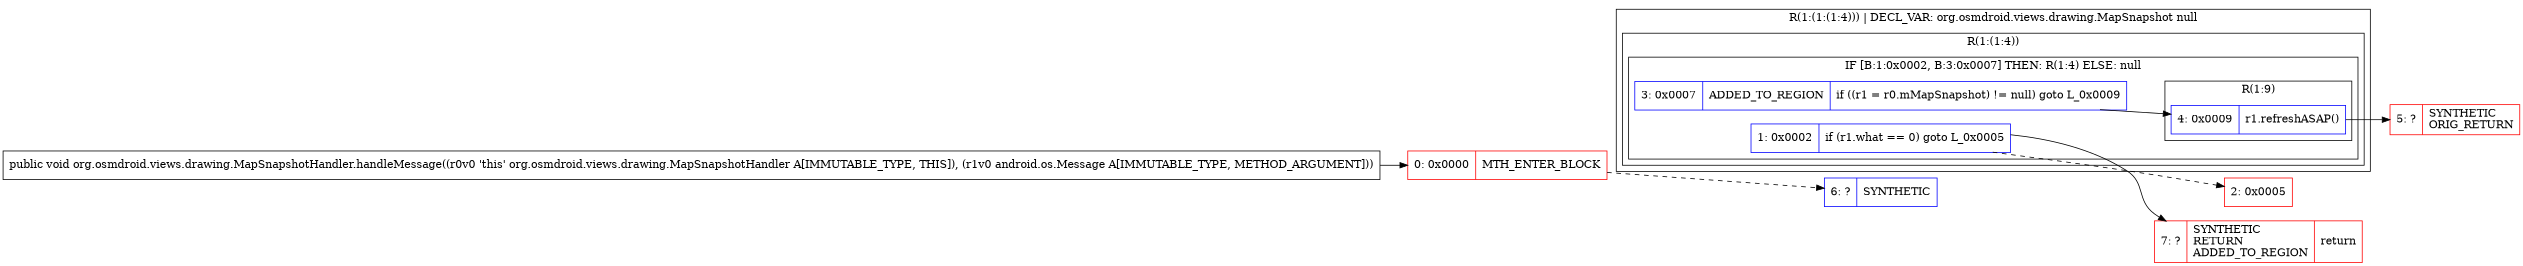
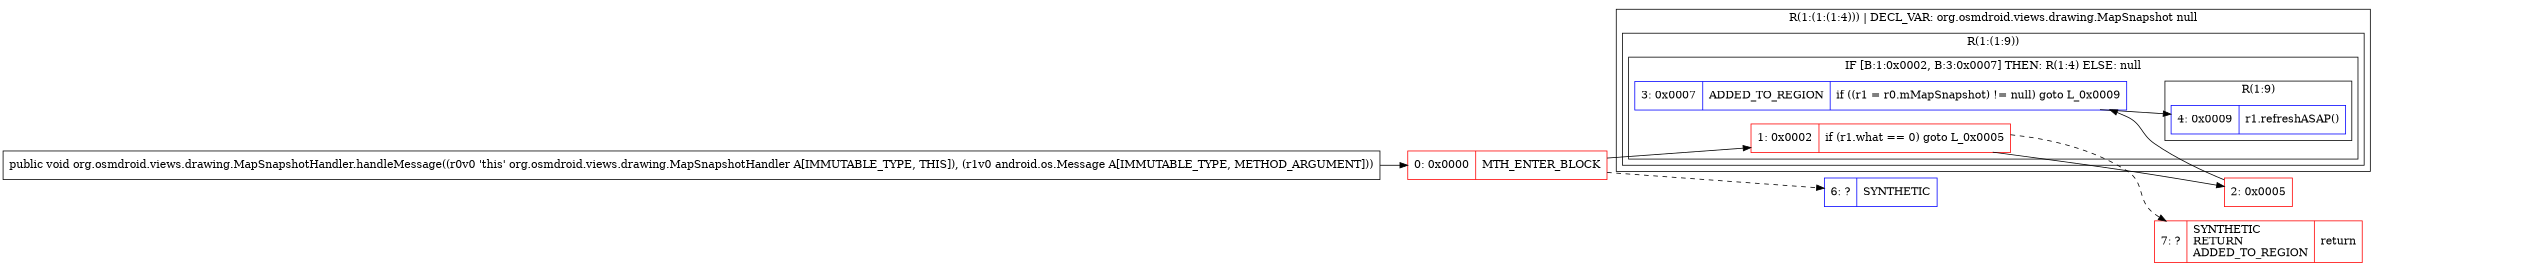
(1993, 42) -> (1993, 42)
(2455, 120) -> none
(1881, 138) -> (1881, 138)
none -> (2167, 151)
none -> (1675, 153)
(2094, 154) -> (2094, 154)
(2105, 167) -> (2105, 167)
